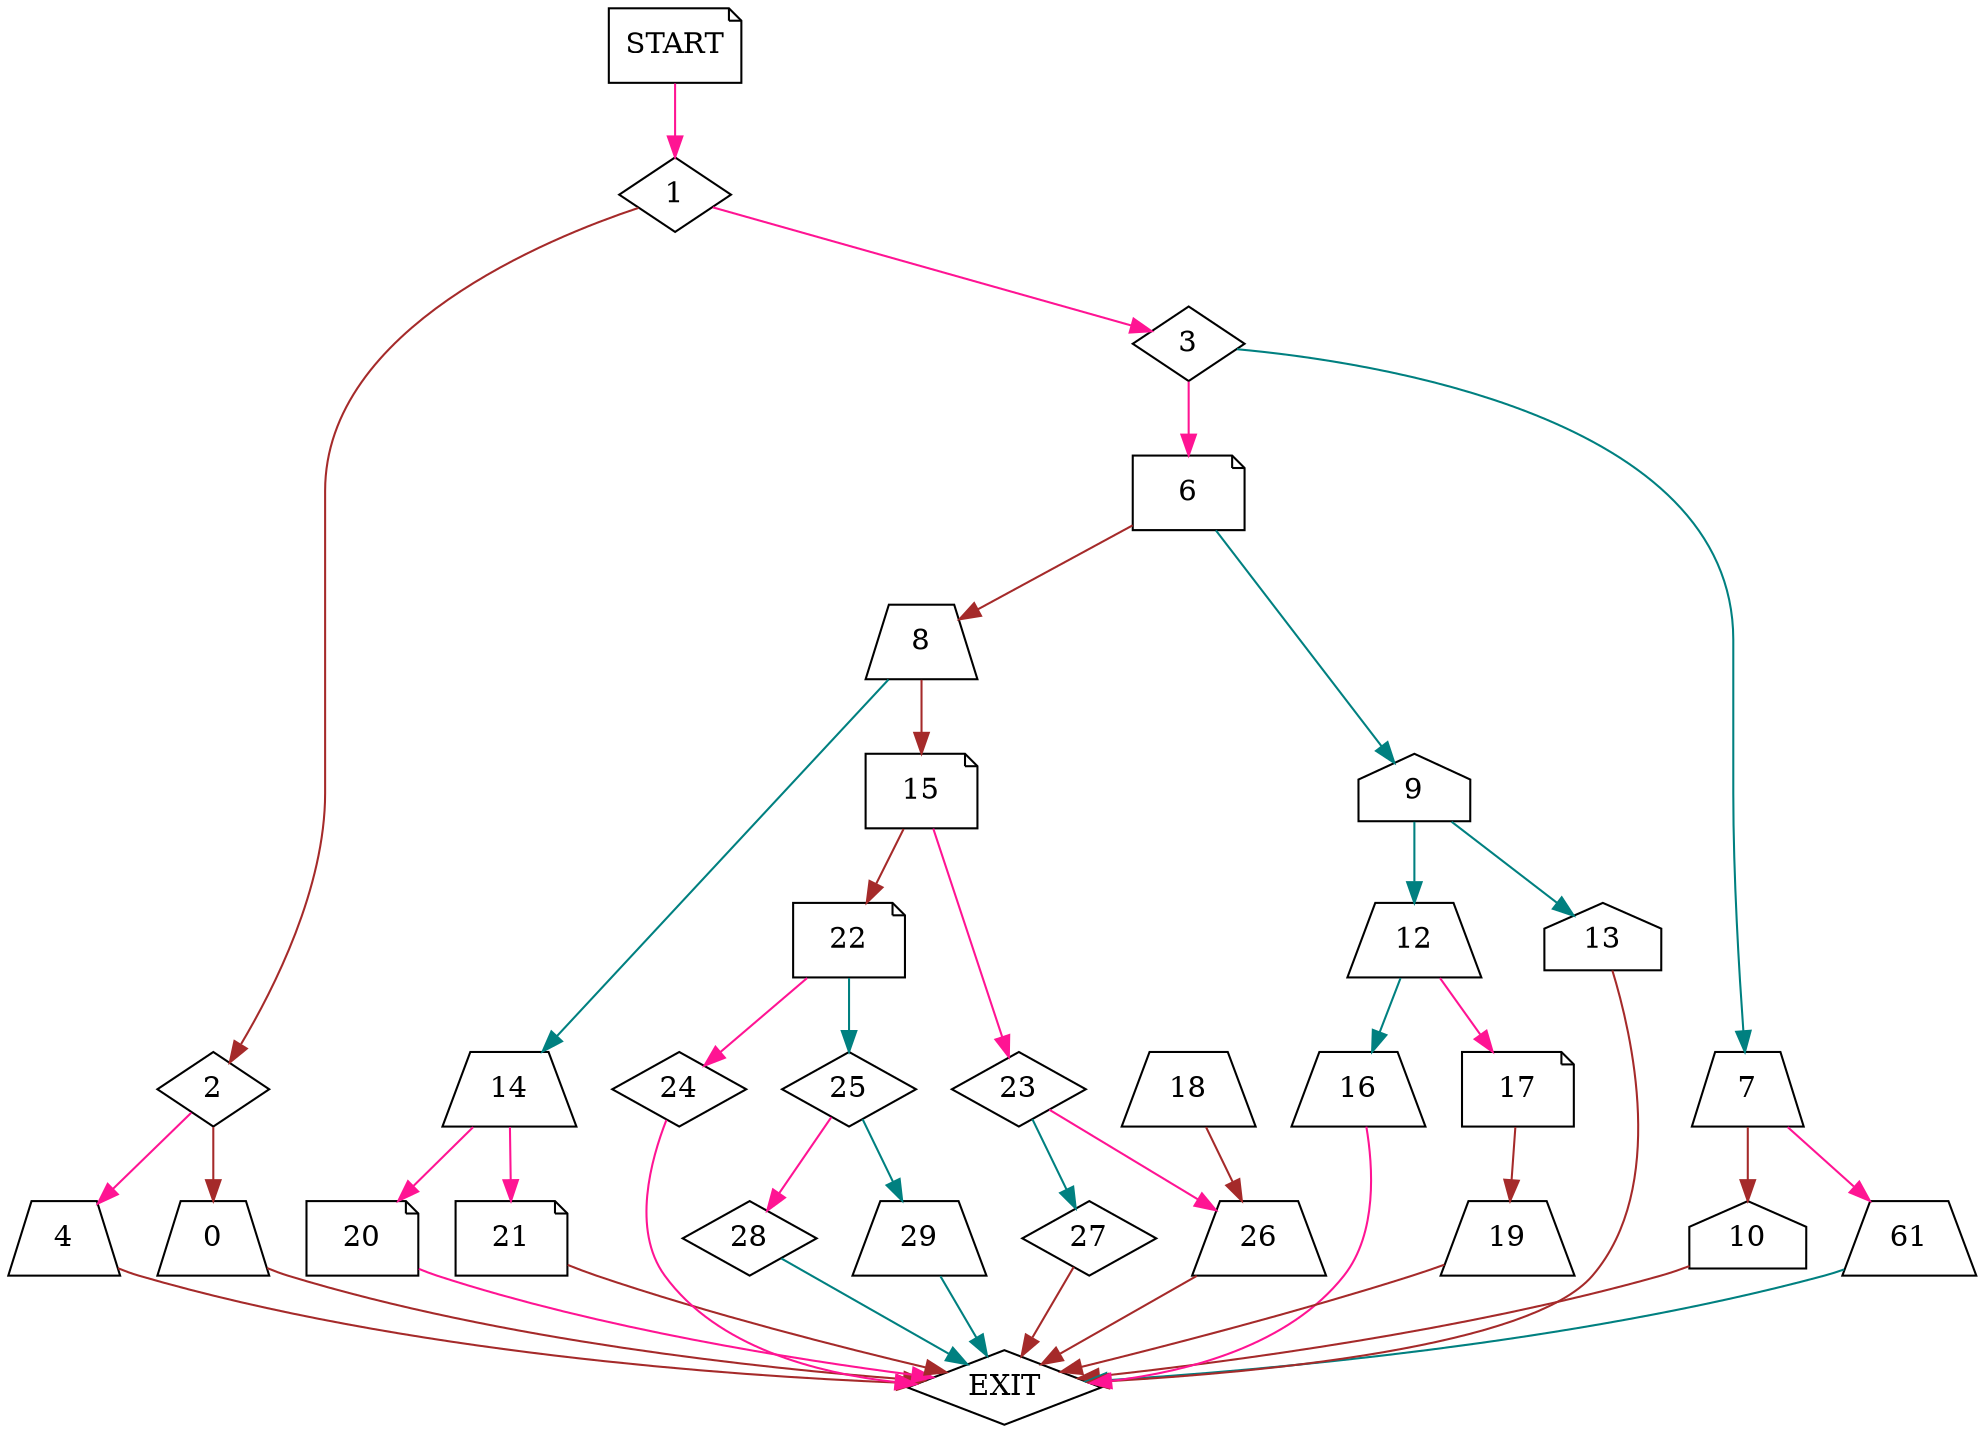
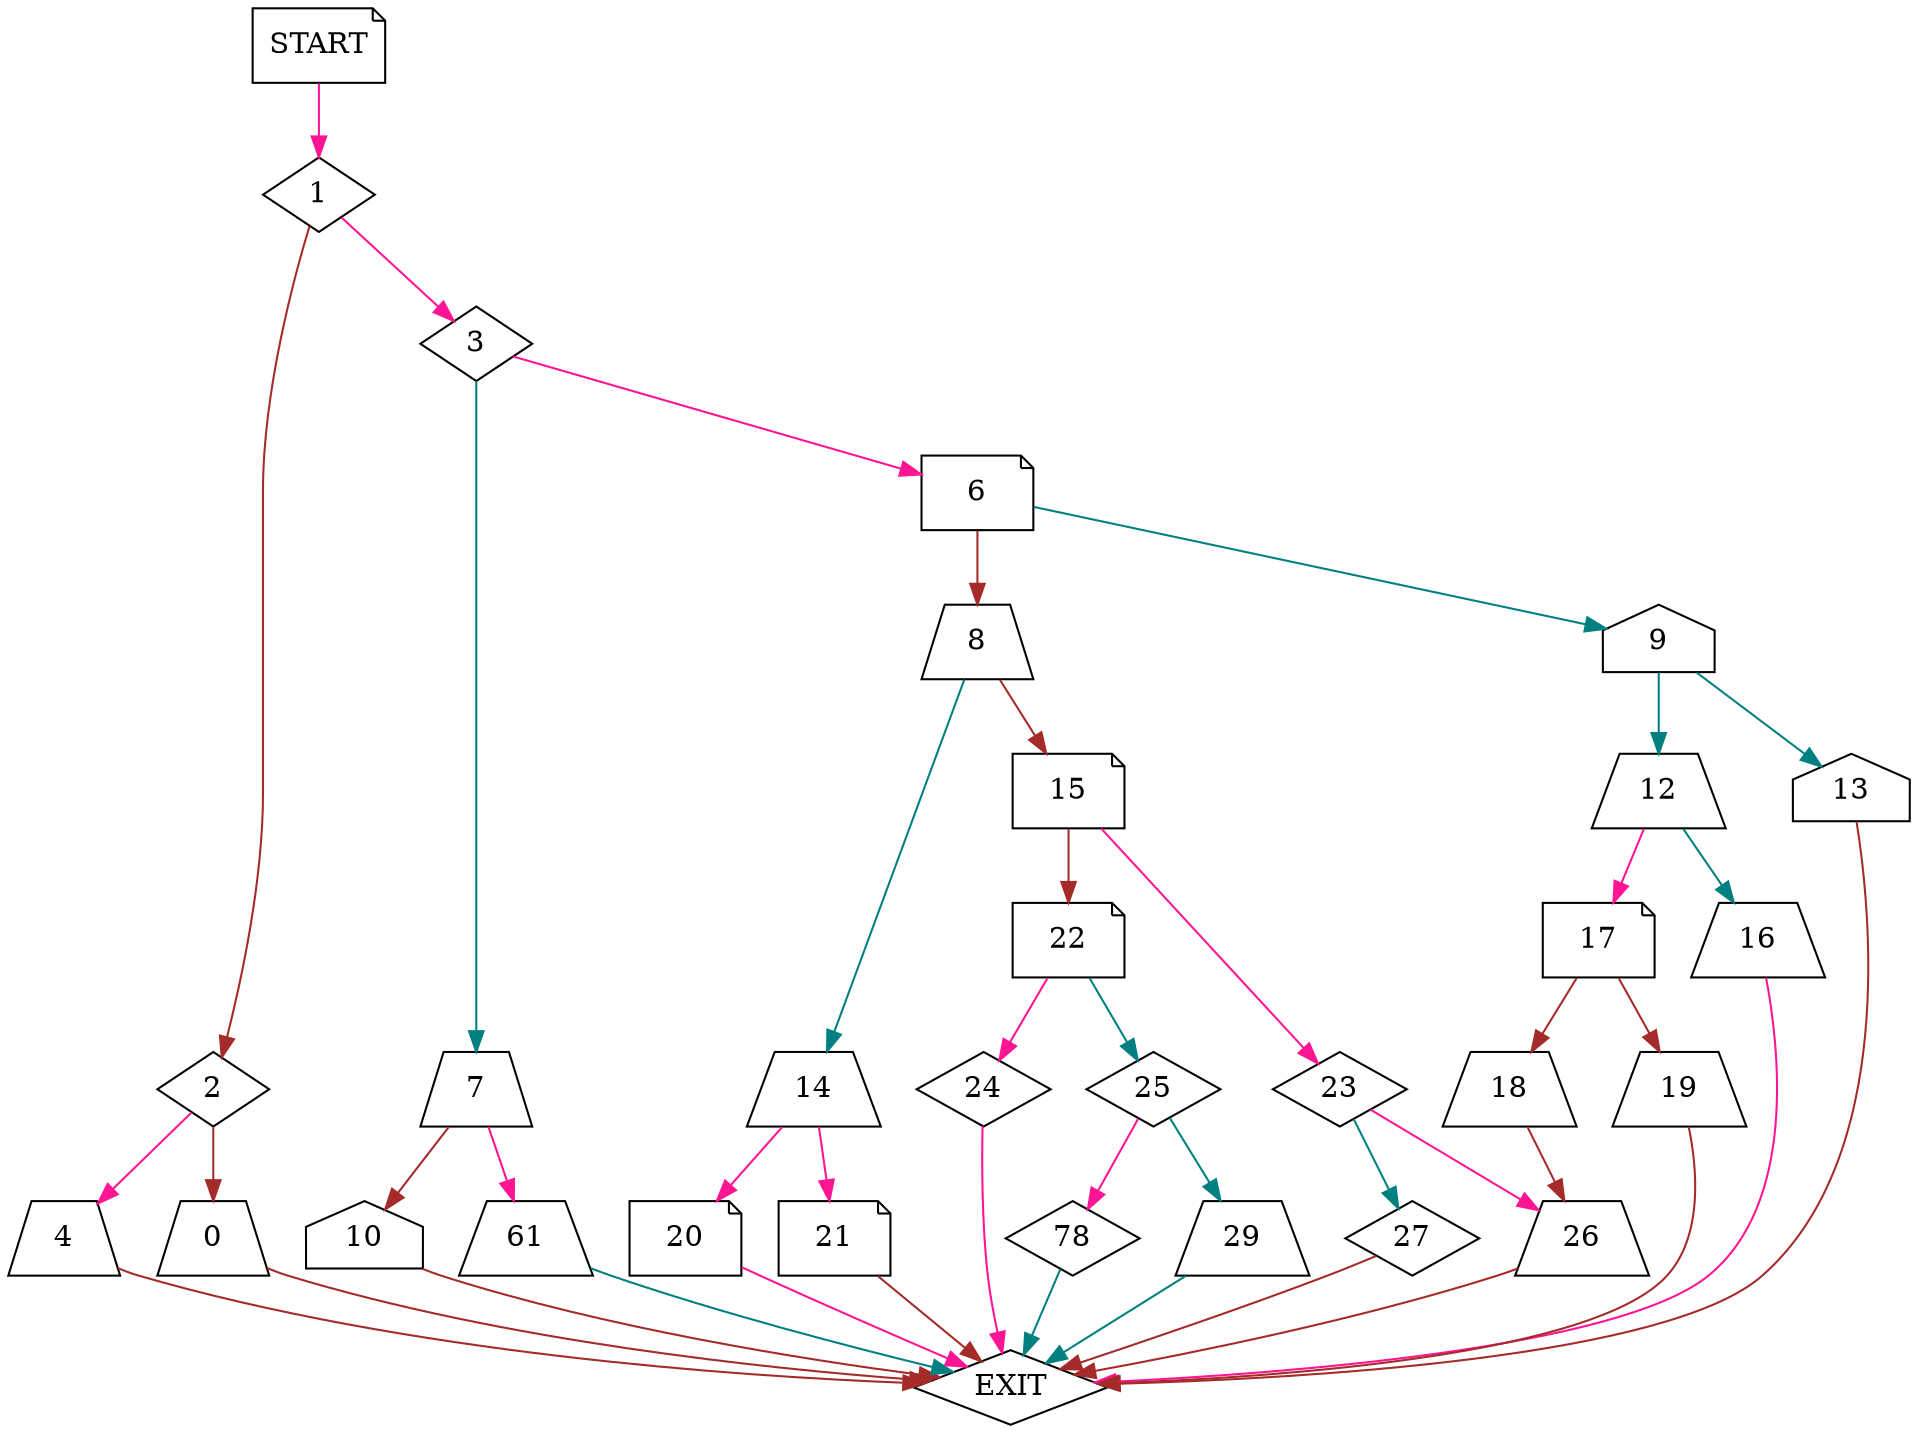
none -> (1560, 1006)
(750, 1238) -> (1073, 1238)
